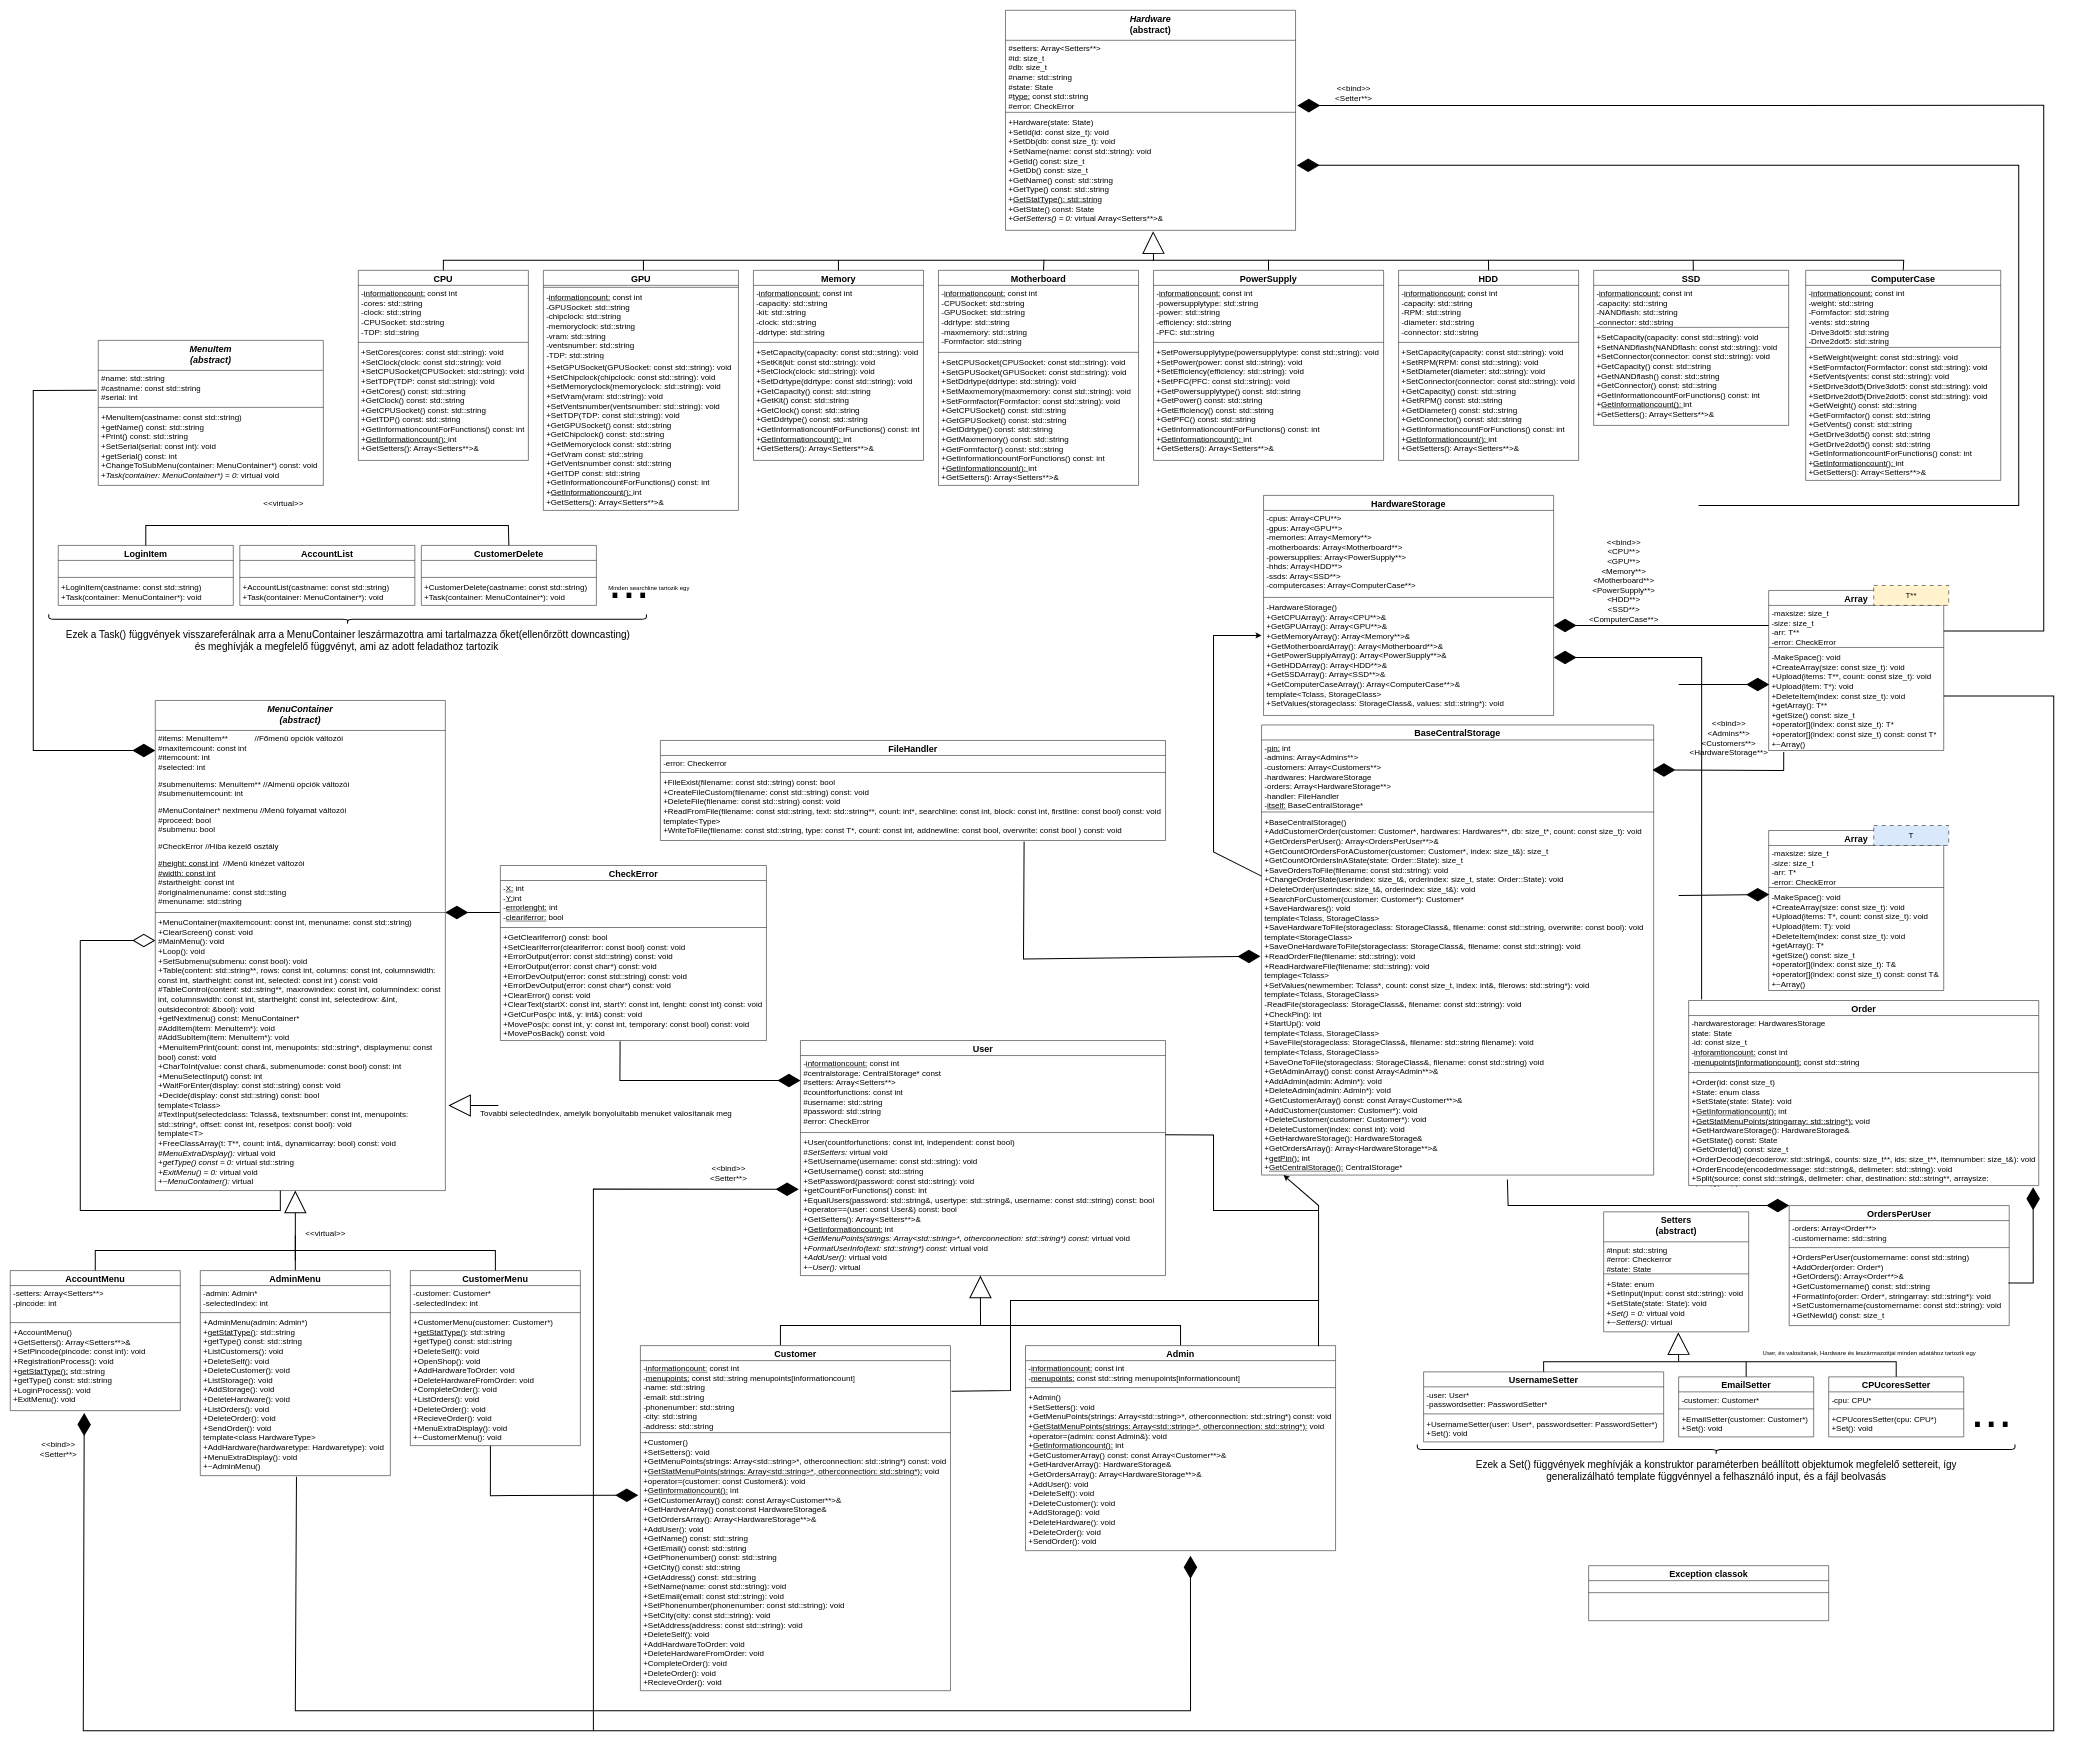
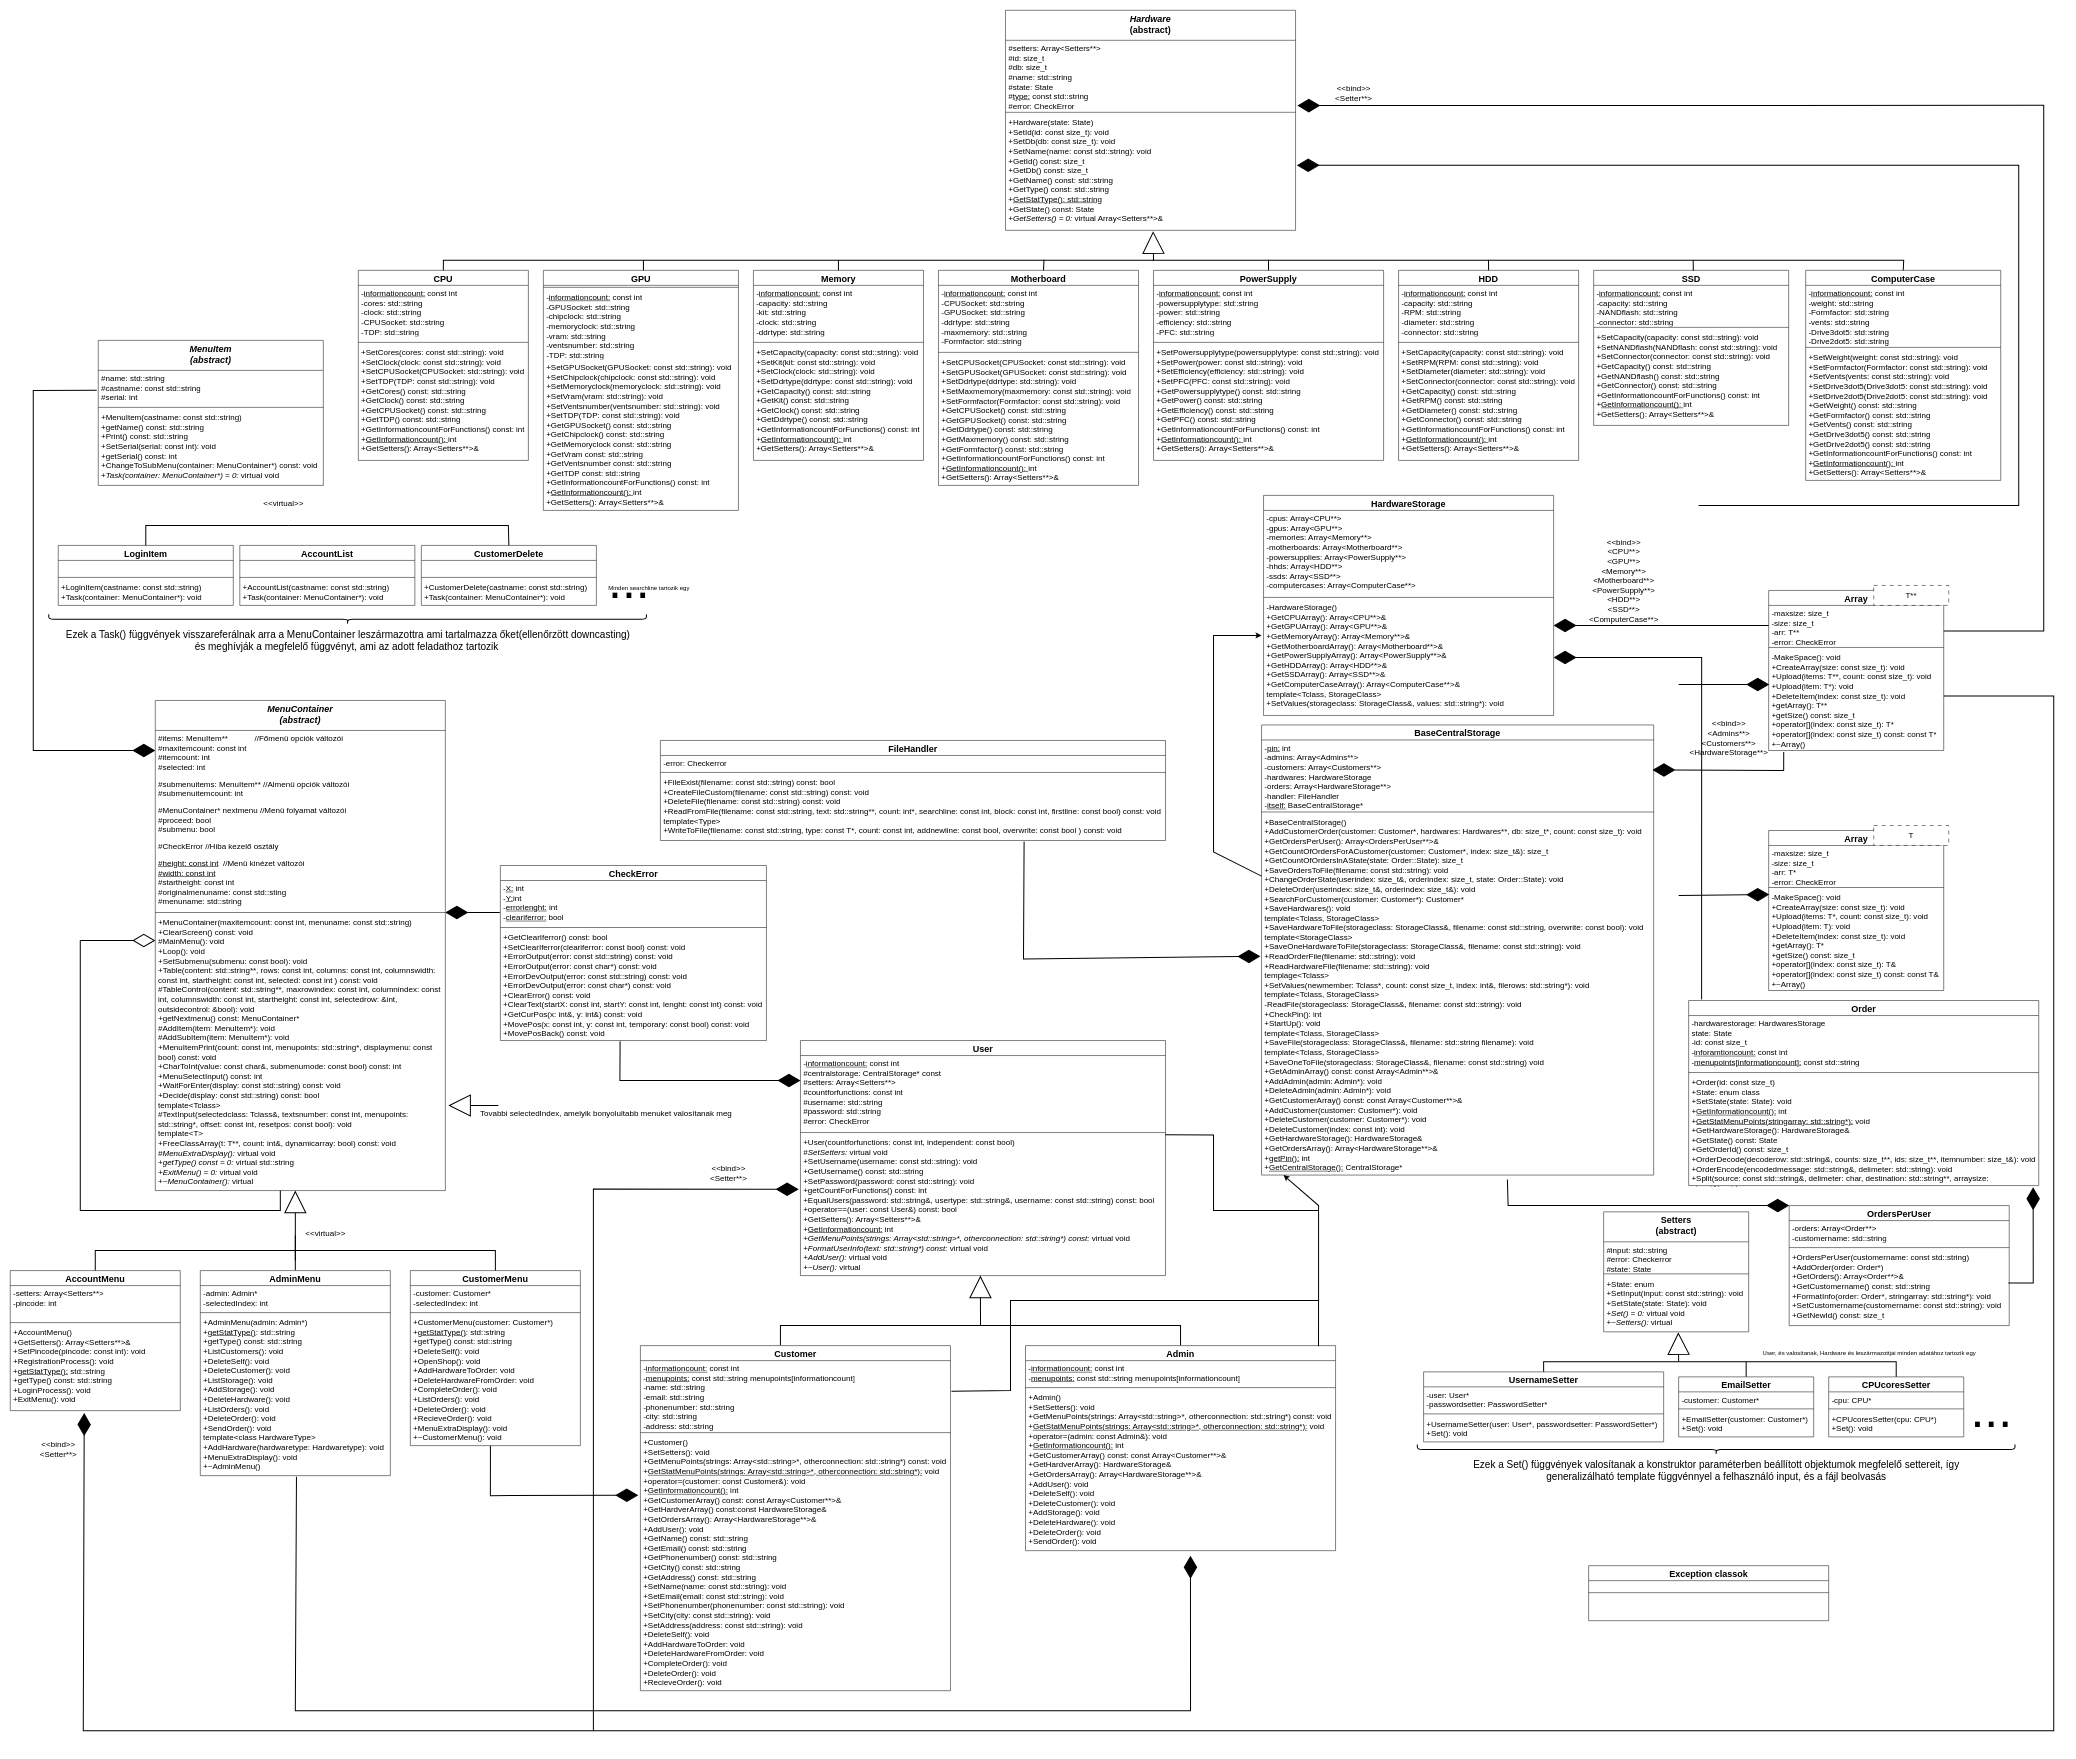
(1911, 595) -> (1911, 595)
(1911, 835) -> (1911, 835)
(1716, 1470) -> (1716, 1470)
